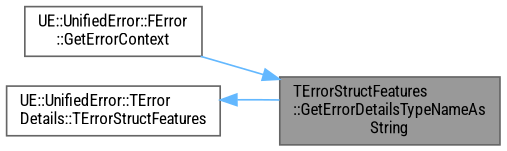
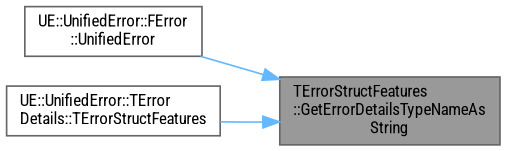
(113, 31) -> (113, 31)
(258, 100) -> (242, 122)
